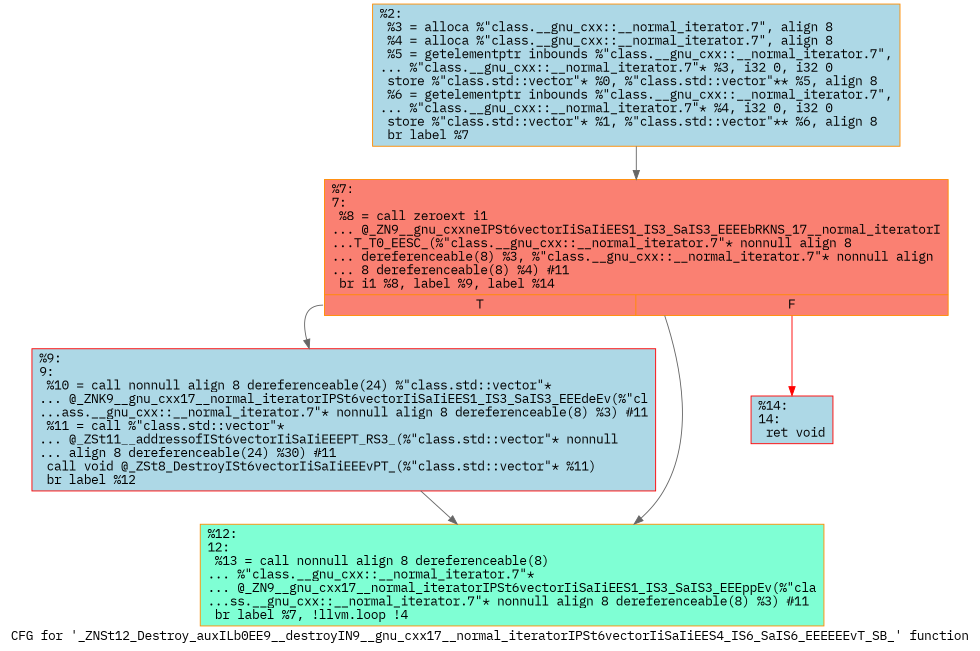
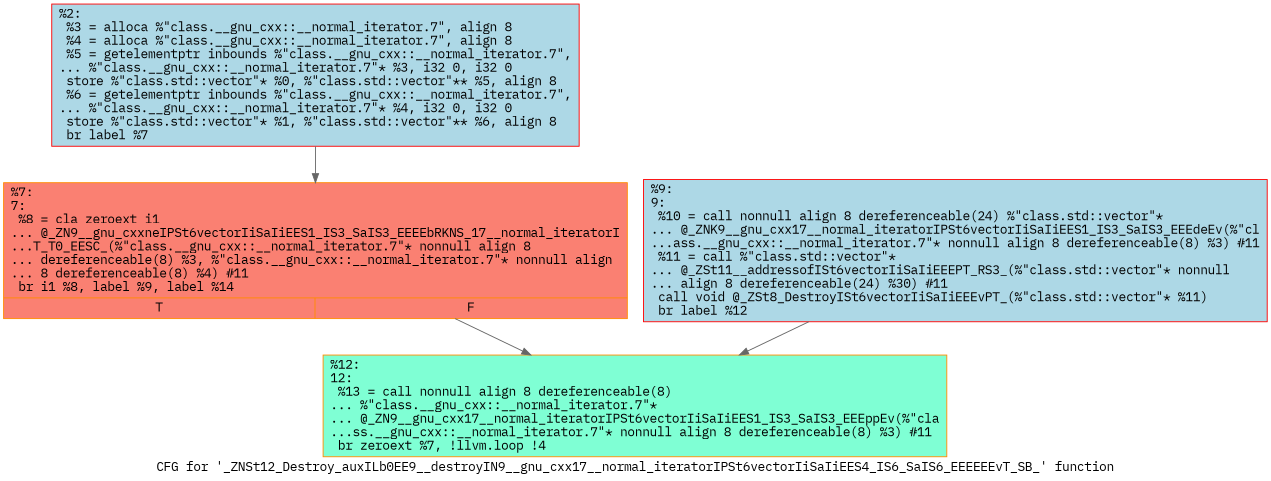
(636, 75) -> (315, 75)
(410, 216) -> (85, 220)
(306, 317) -> none
(792, 420) -> none
(308, 615) -> (438, 446)
